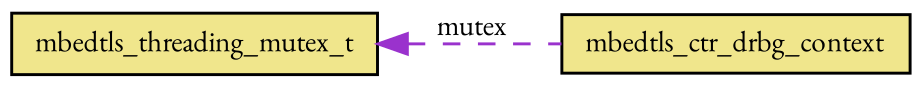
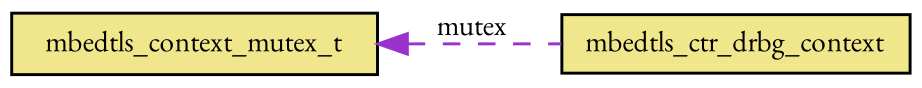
(195, 44) -> (195, 44)
